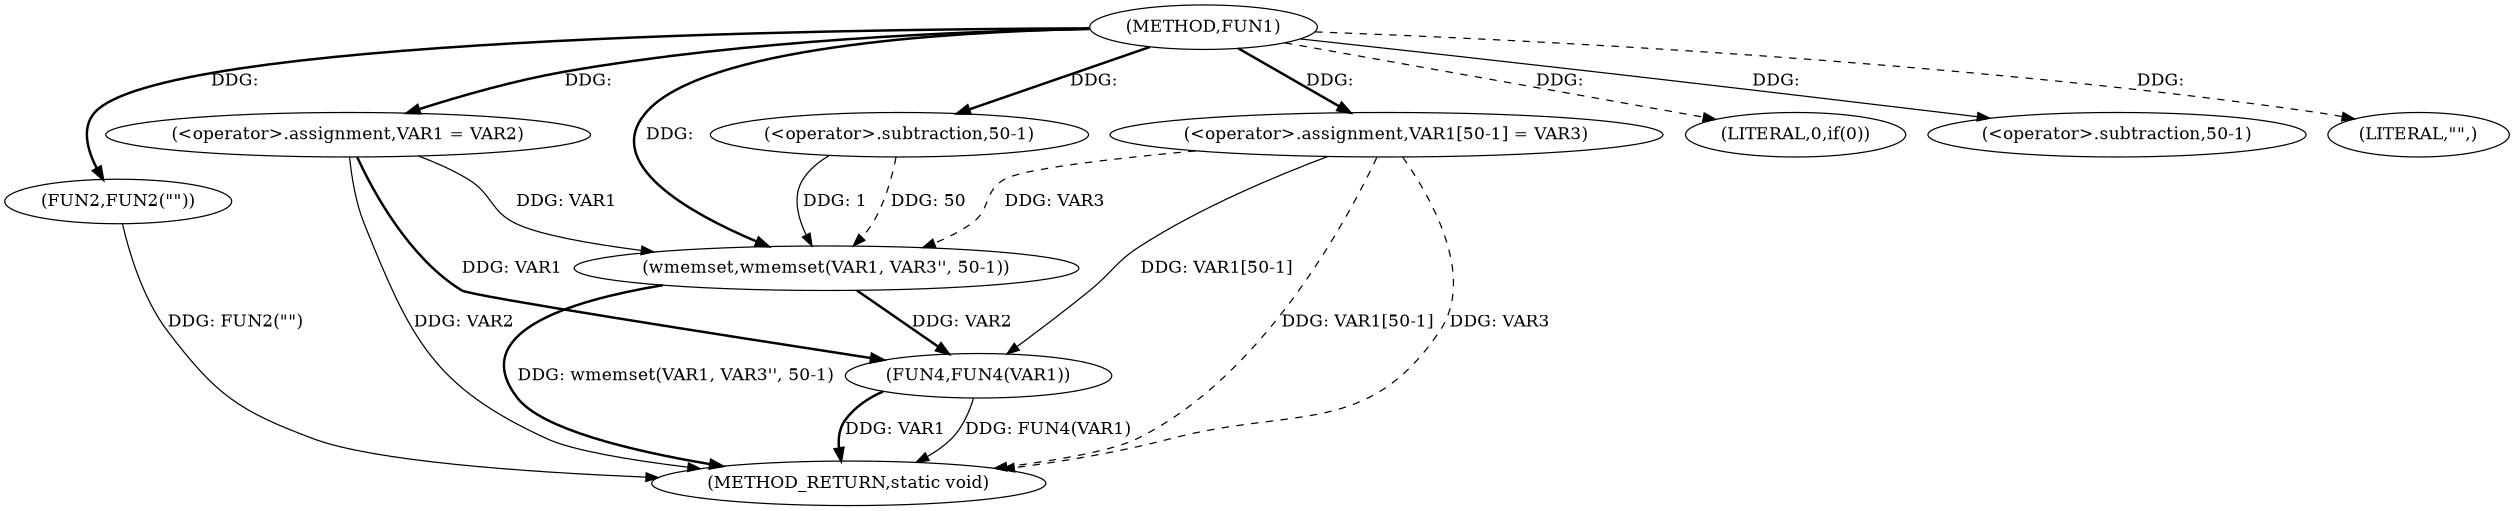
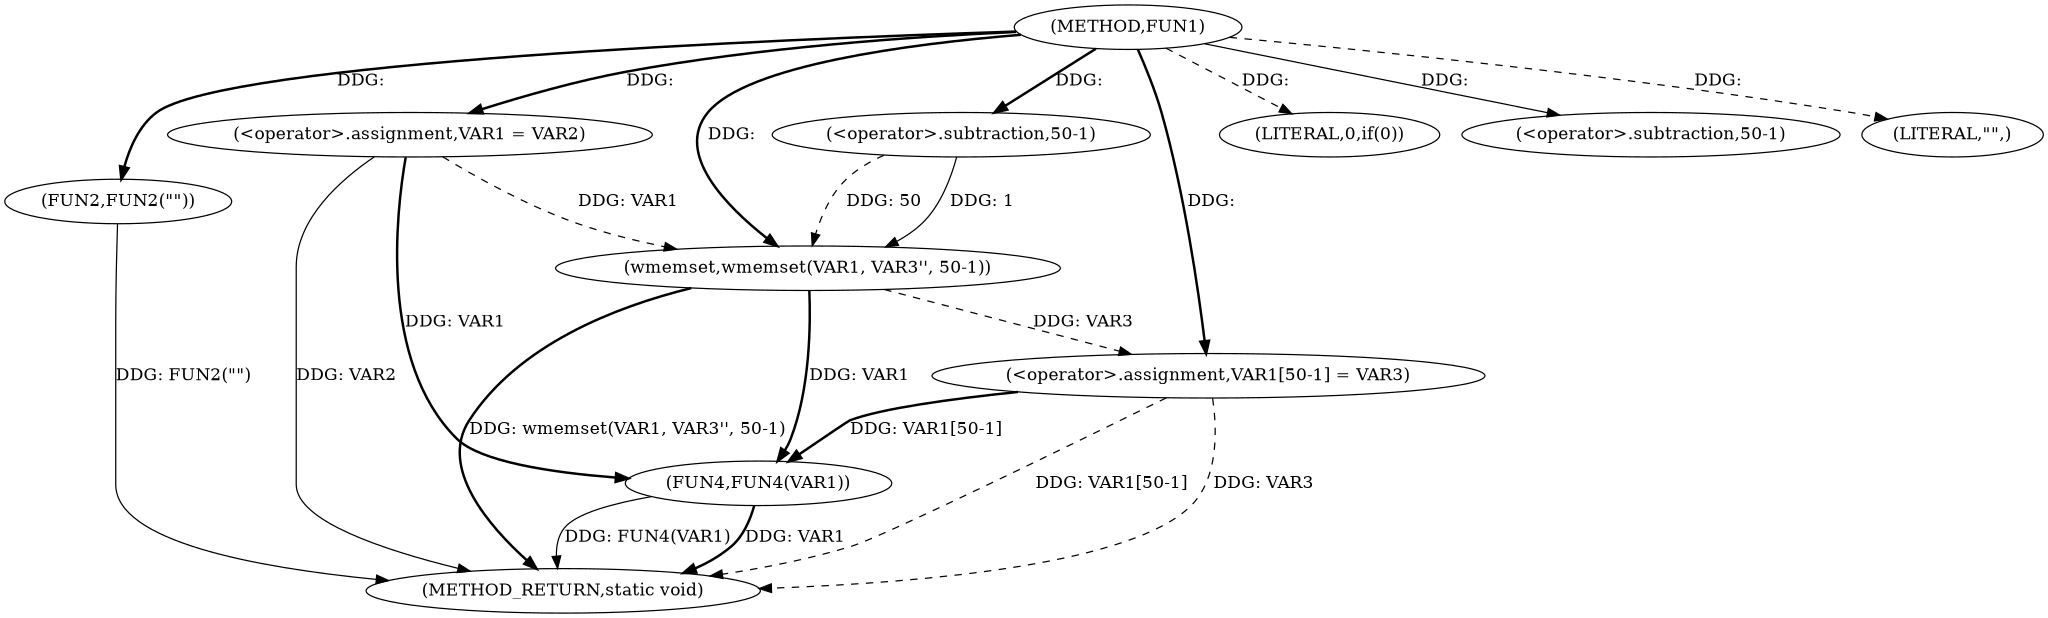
(1051, 168) -> (1002, 320)
(520, 225) -> (549, 212)
(1161, 233) -> (903, 407)
(962, 322) -> (860, 376)
